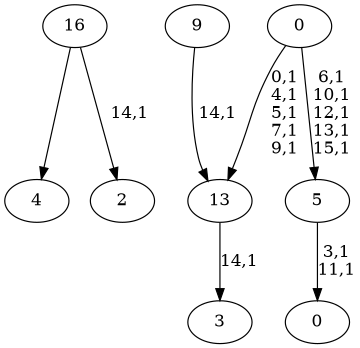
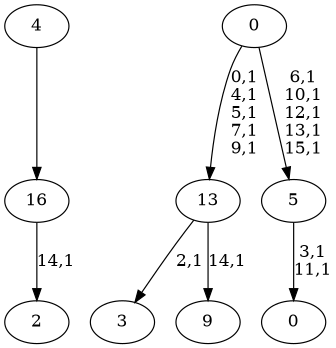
(57, 107) -> (37, 108)
(192, 110) -> (208, 256)
(239, 262) -> (190, 262)
